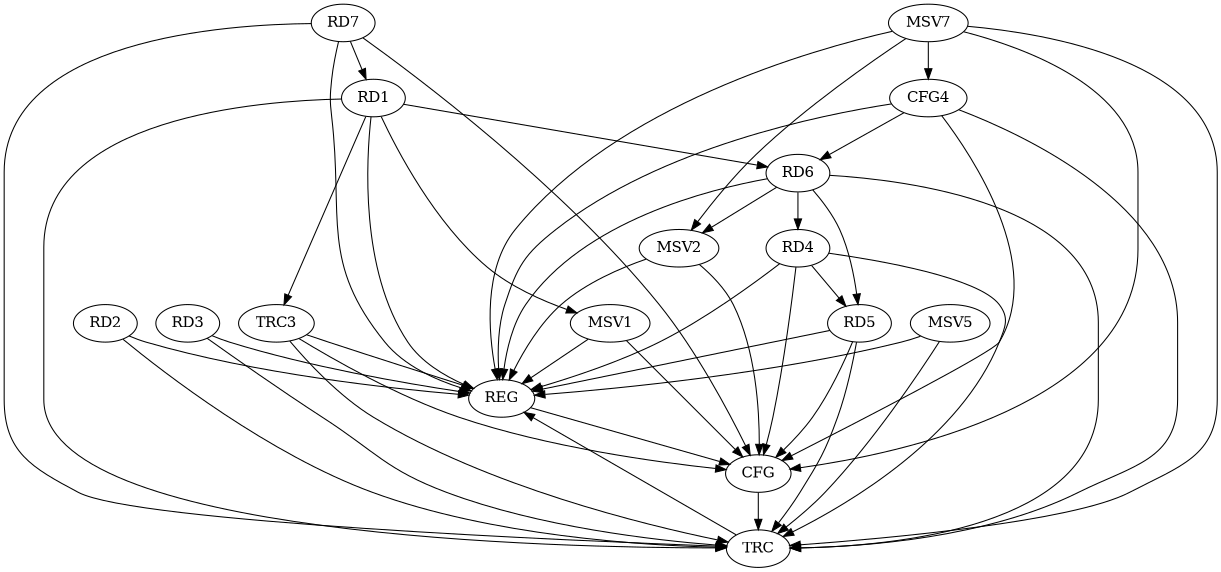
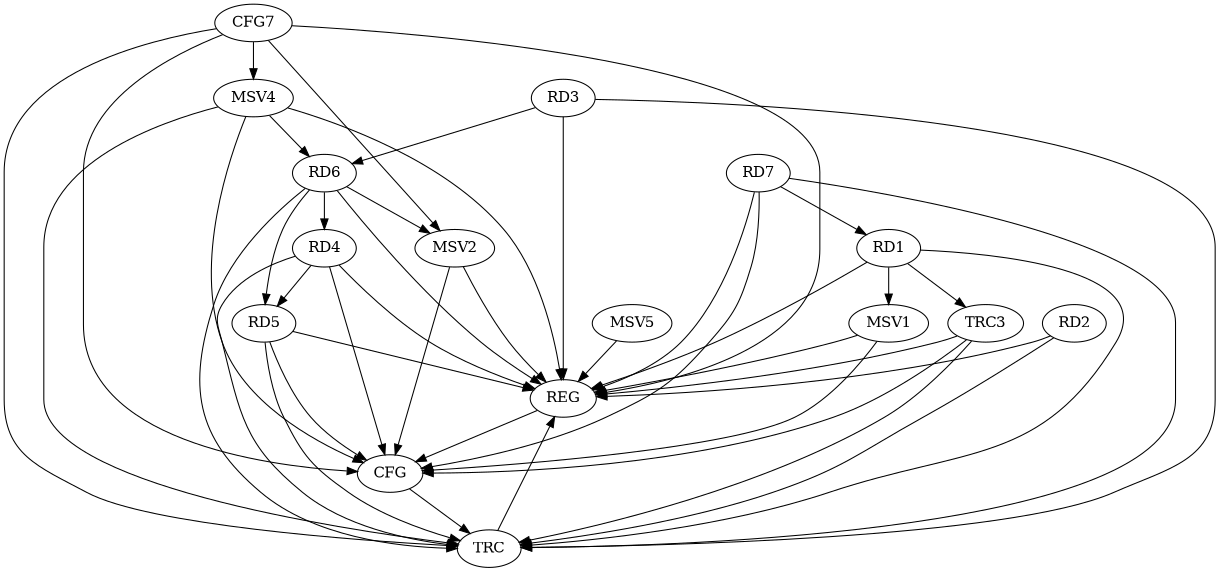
(928, 23) -> (253, 23)
(928, 98) -> (253, 98)
(580, 135) -> (449, 134)
(870, 440) -> none
